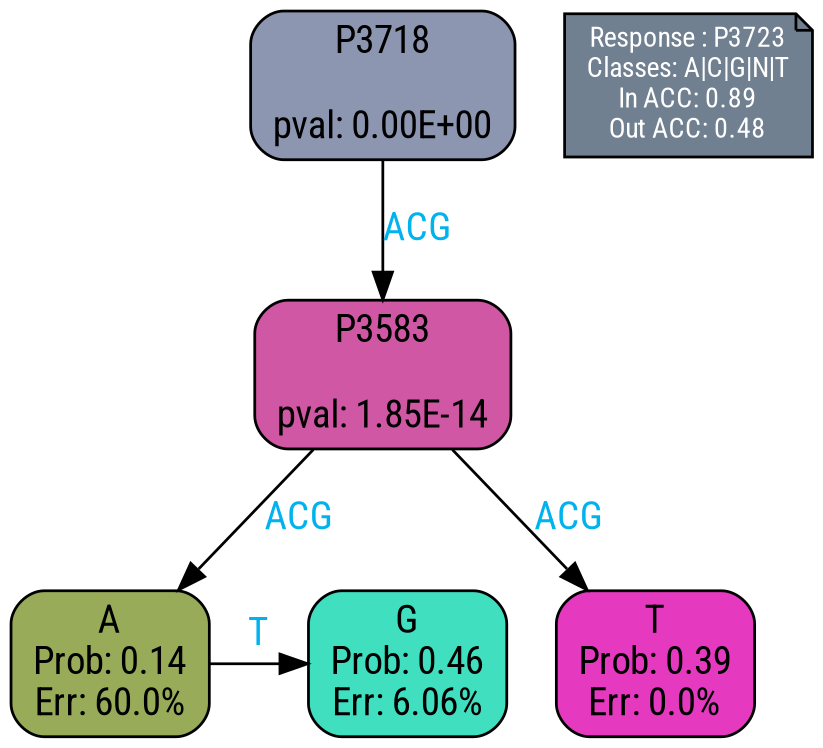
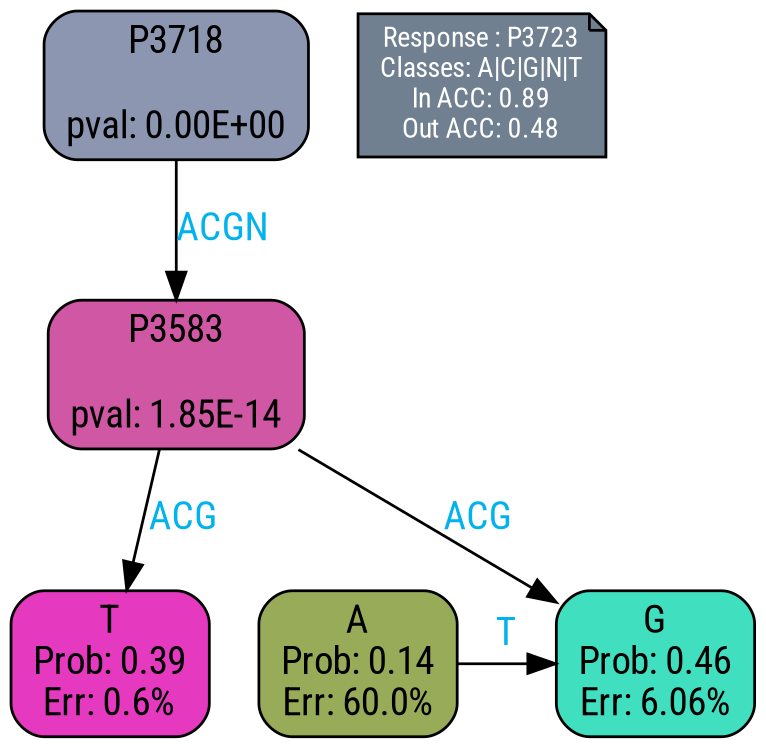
(417, 230) -> (223, 230)
(256, 509) -> (415, 519)
(655, 664) -> (110, 664)
